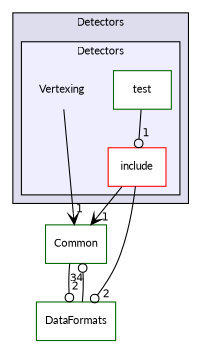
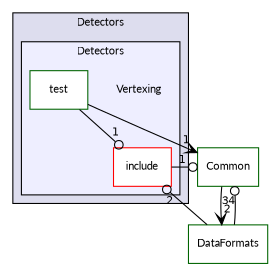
(69, 162) -> (137, 126)
(110, 202) -> (180, 167)
(124, 244) -> (190, 210)
(69, 278) -> (221, 200)
